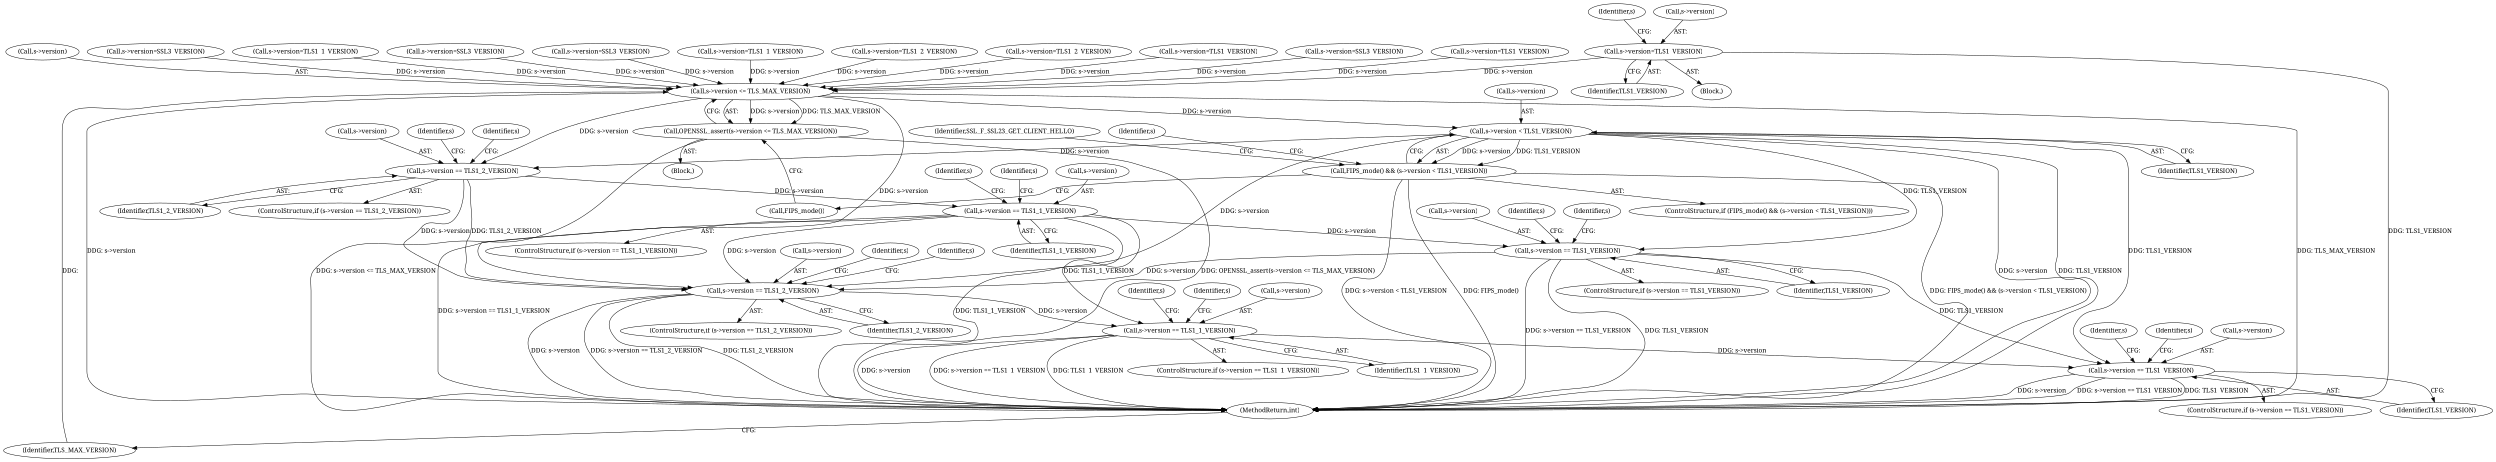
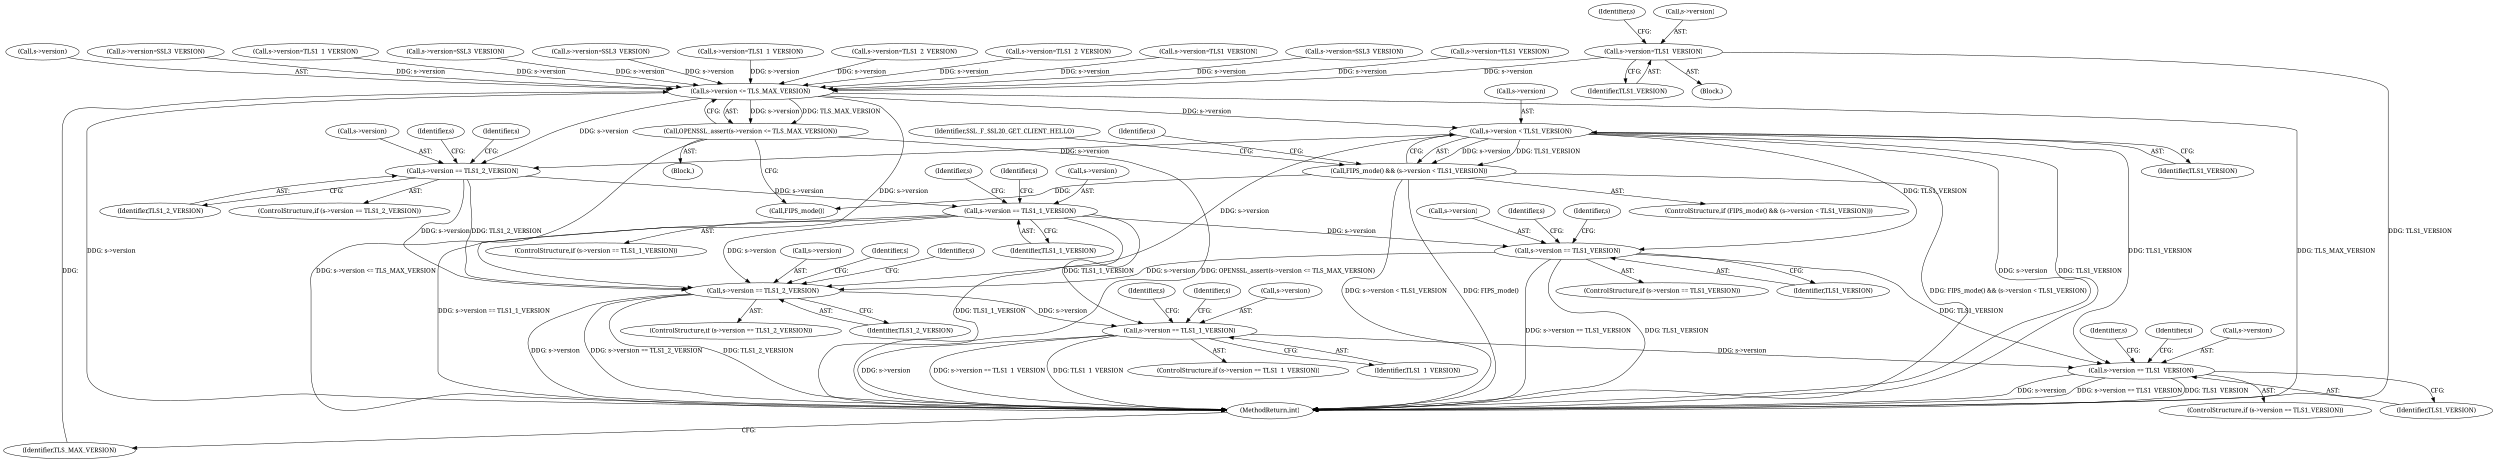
(1004, 132) -> (1004, 132)
(785, 170) -> (762, 173)
(1064, 191) -> (1064, 191)
